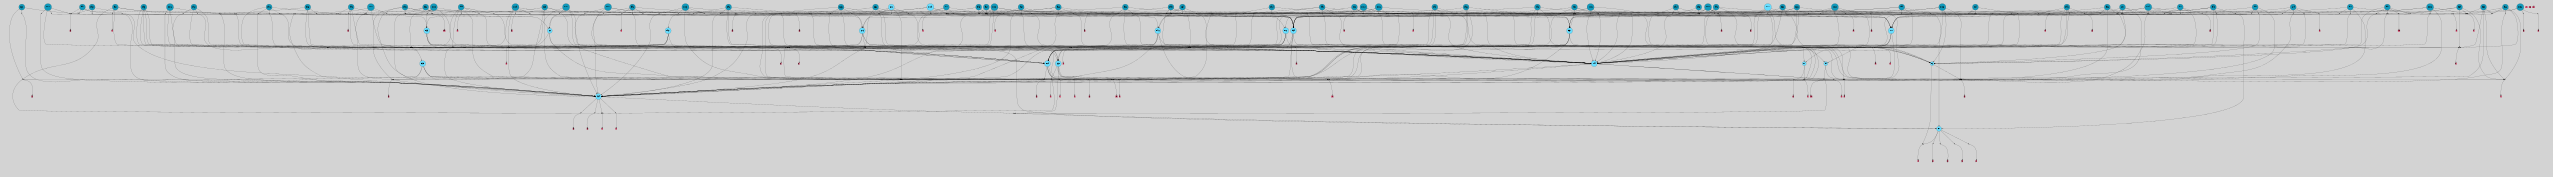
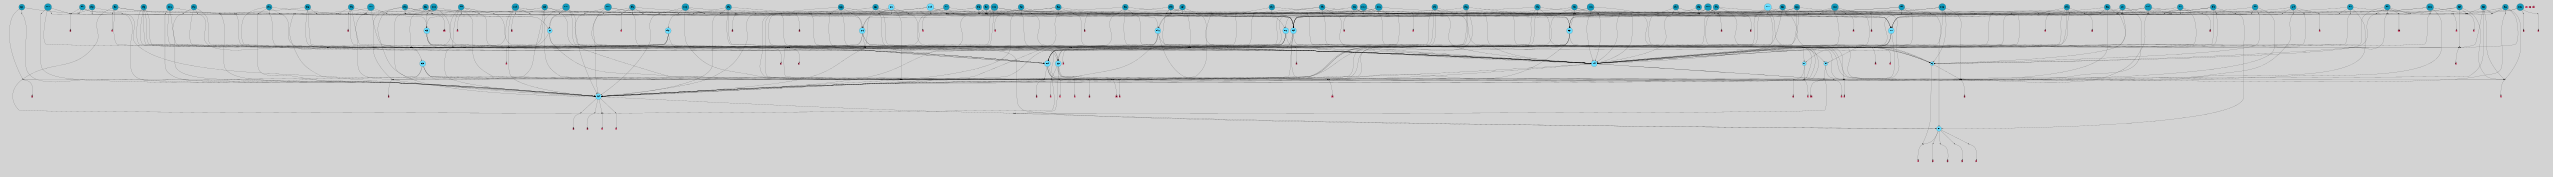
(1975, 7) -> none
